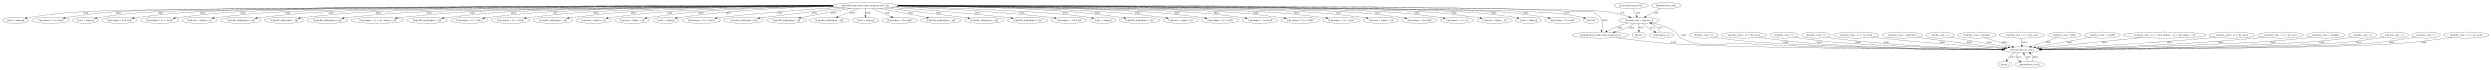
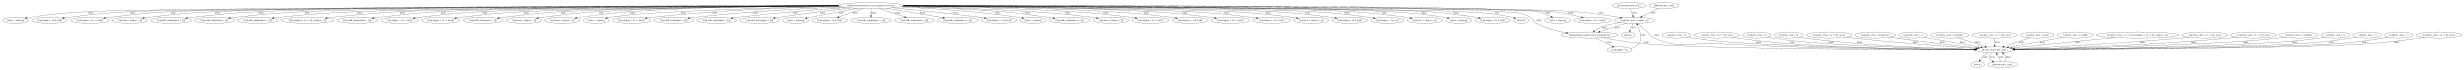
(556, 13) -> (486, 13)
(1648, 28) -> (1604, 42)
(2022, 50) -> (1995, 50)
